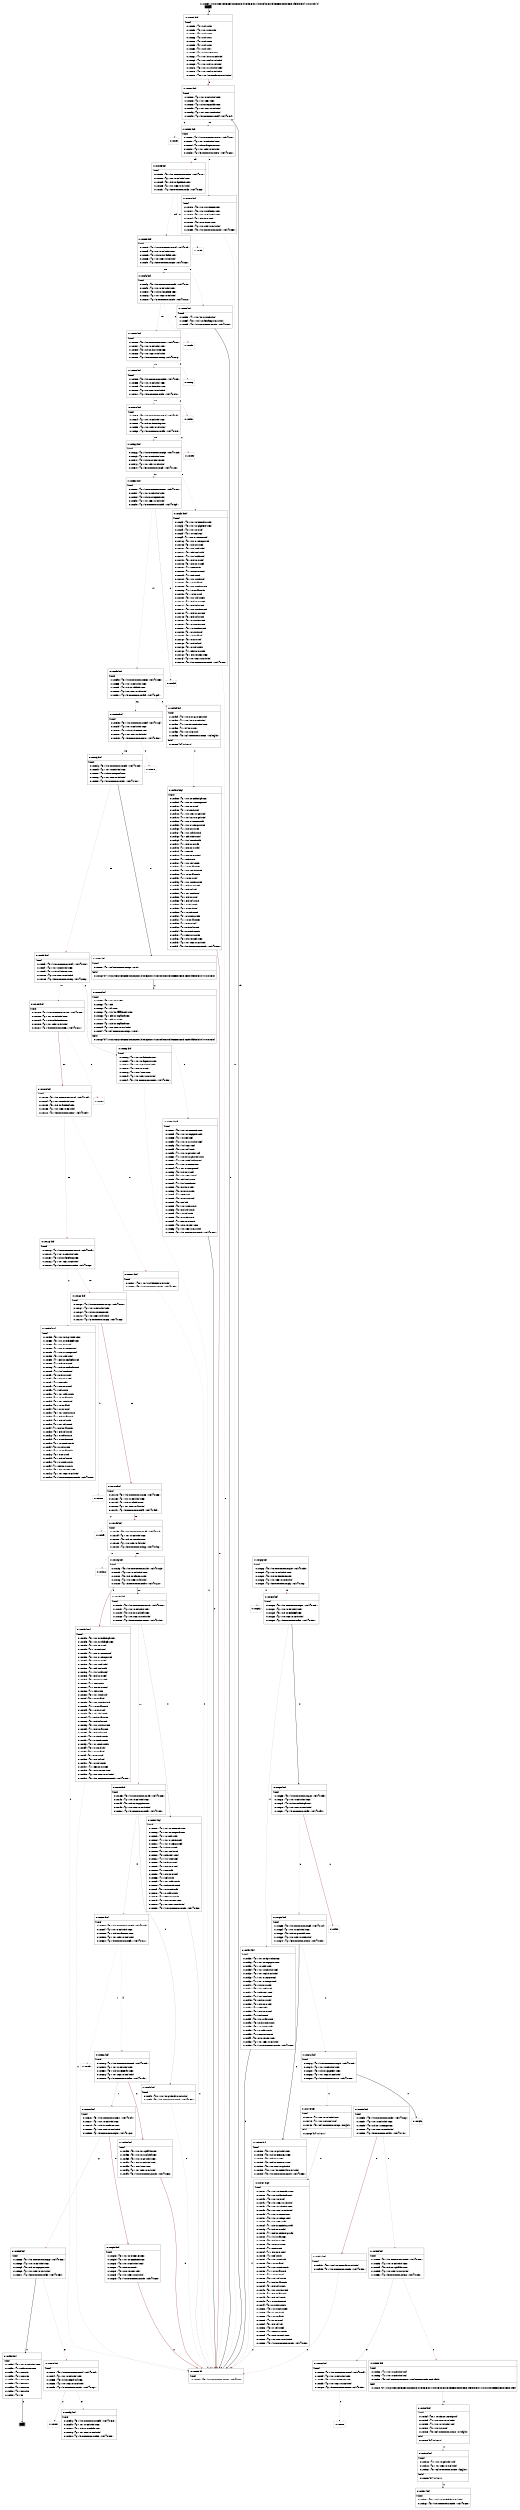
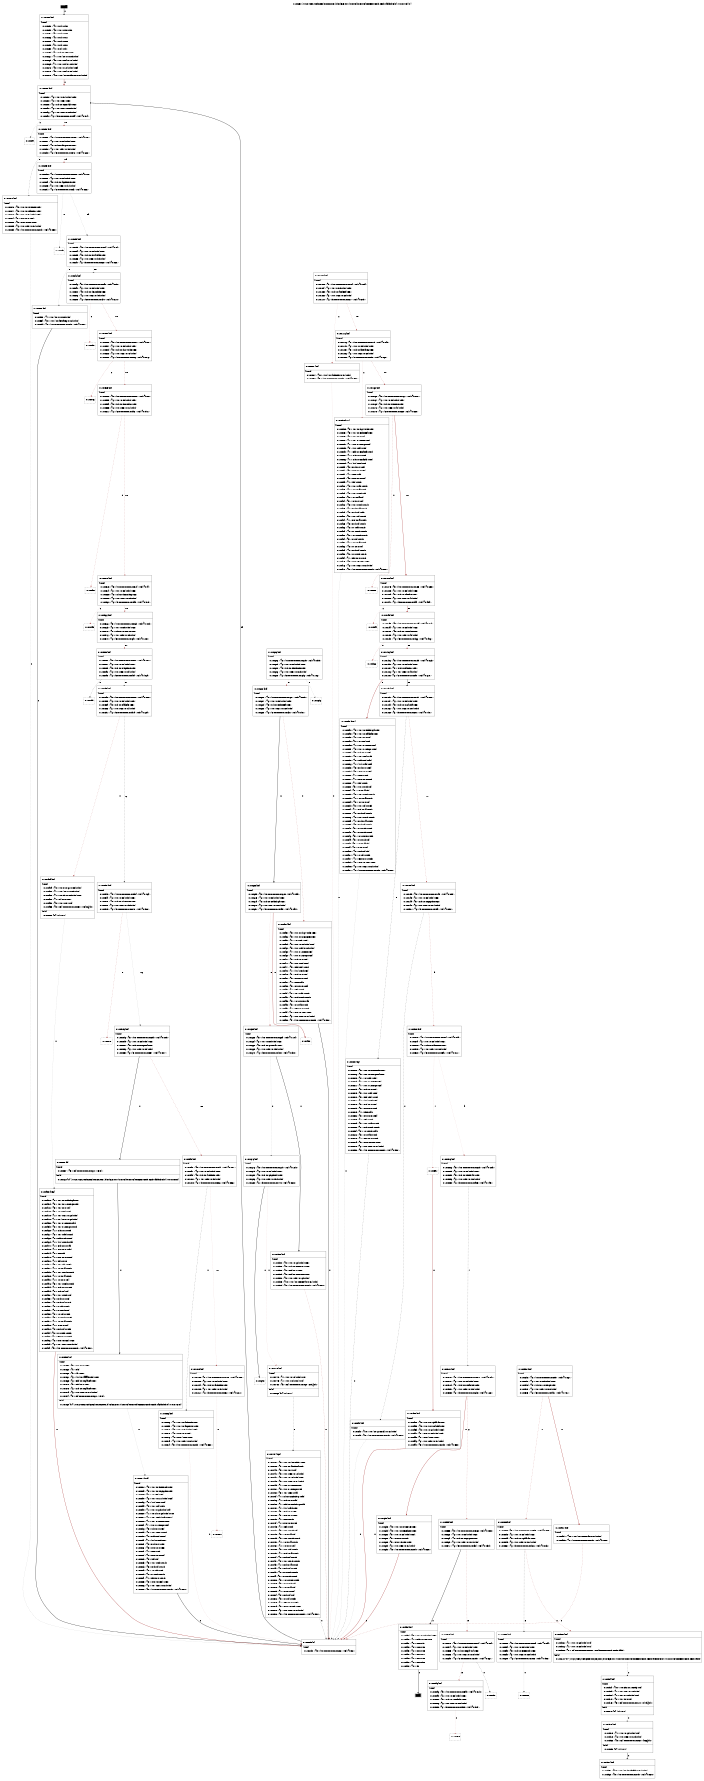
(200, 588) -> none
(60, 1058) -> none
none -> (455, 1737)
(137, 2110) -> (433, 1292)
